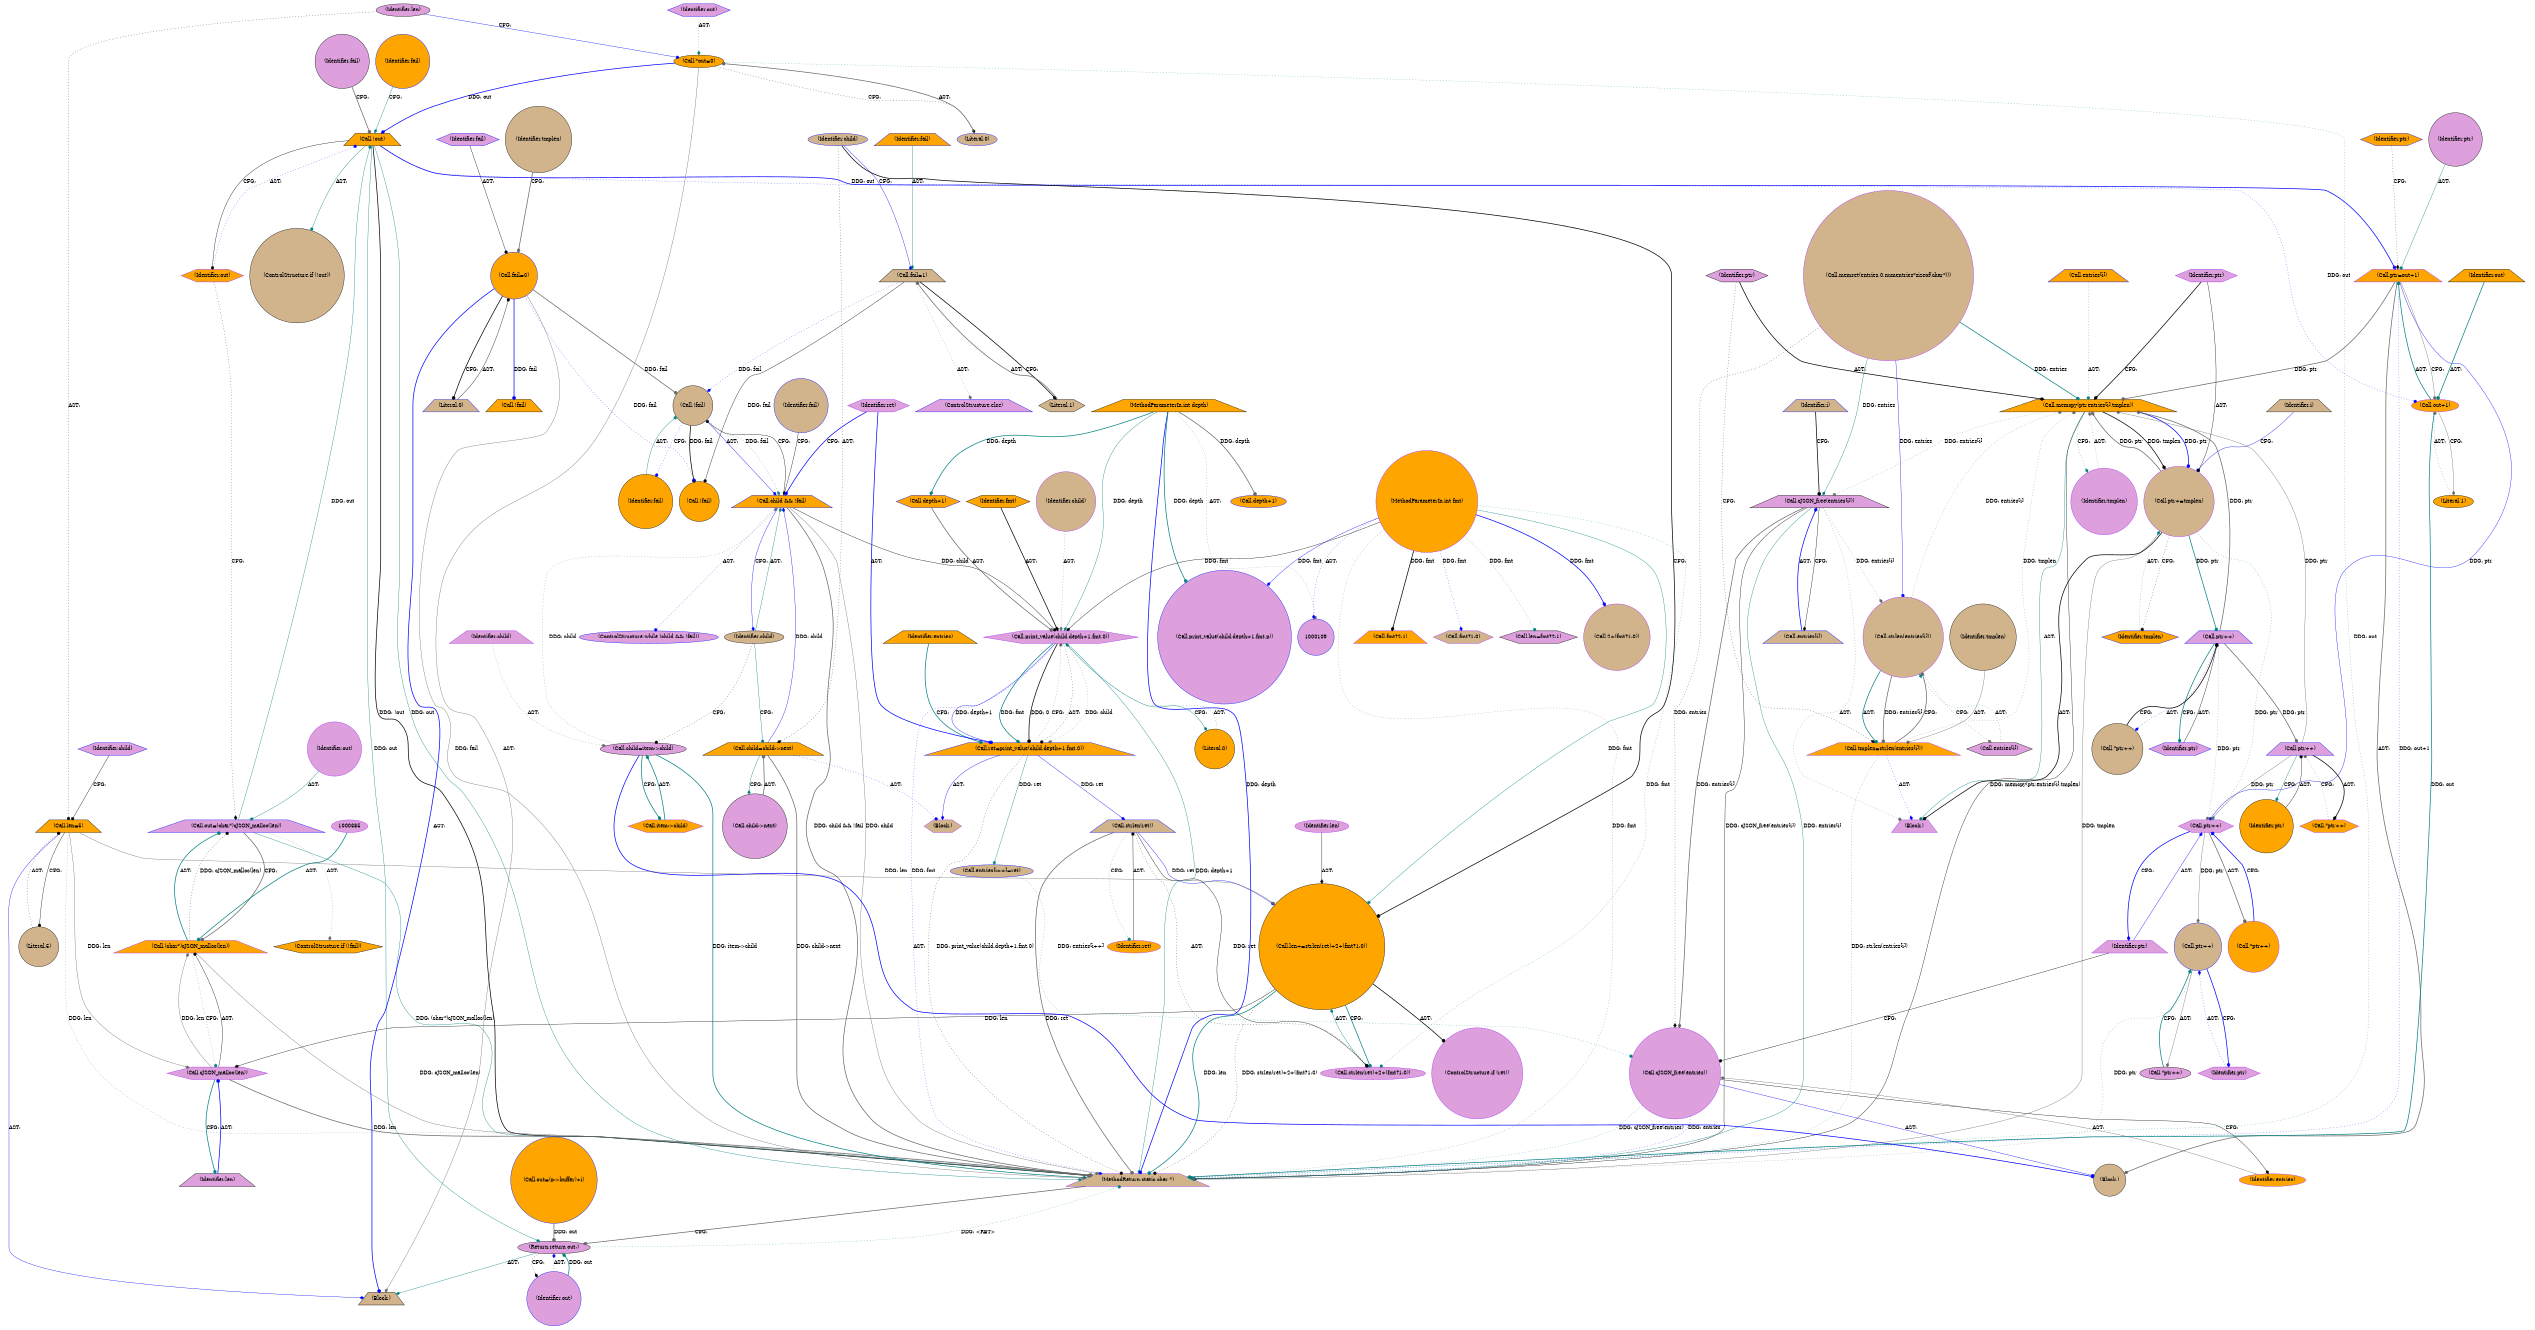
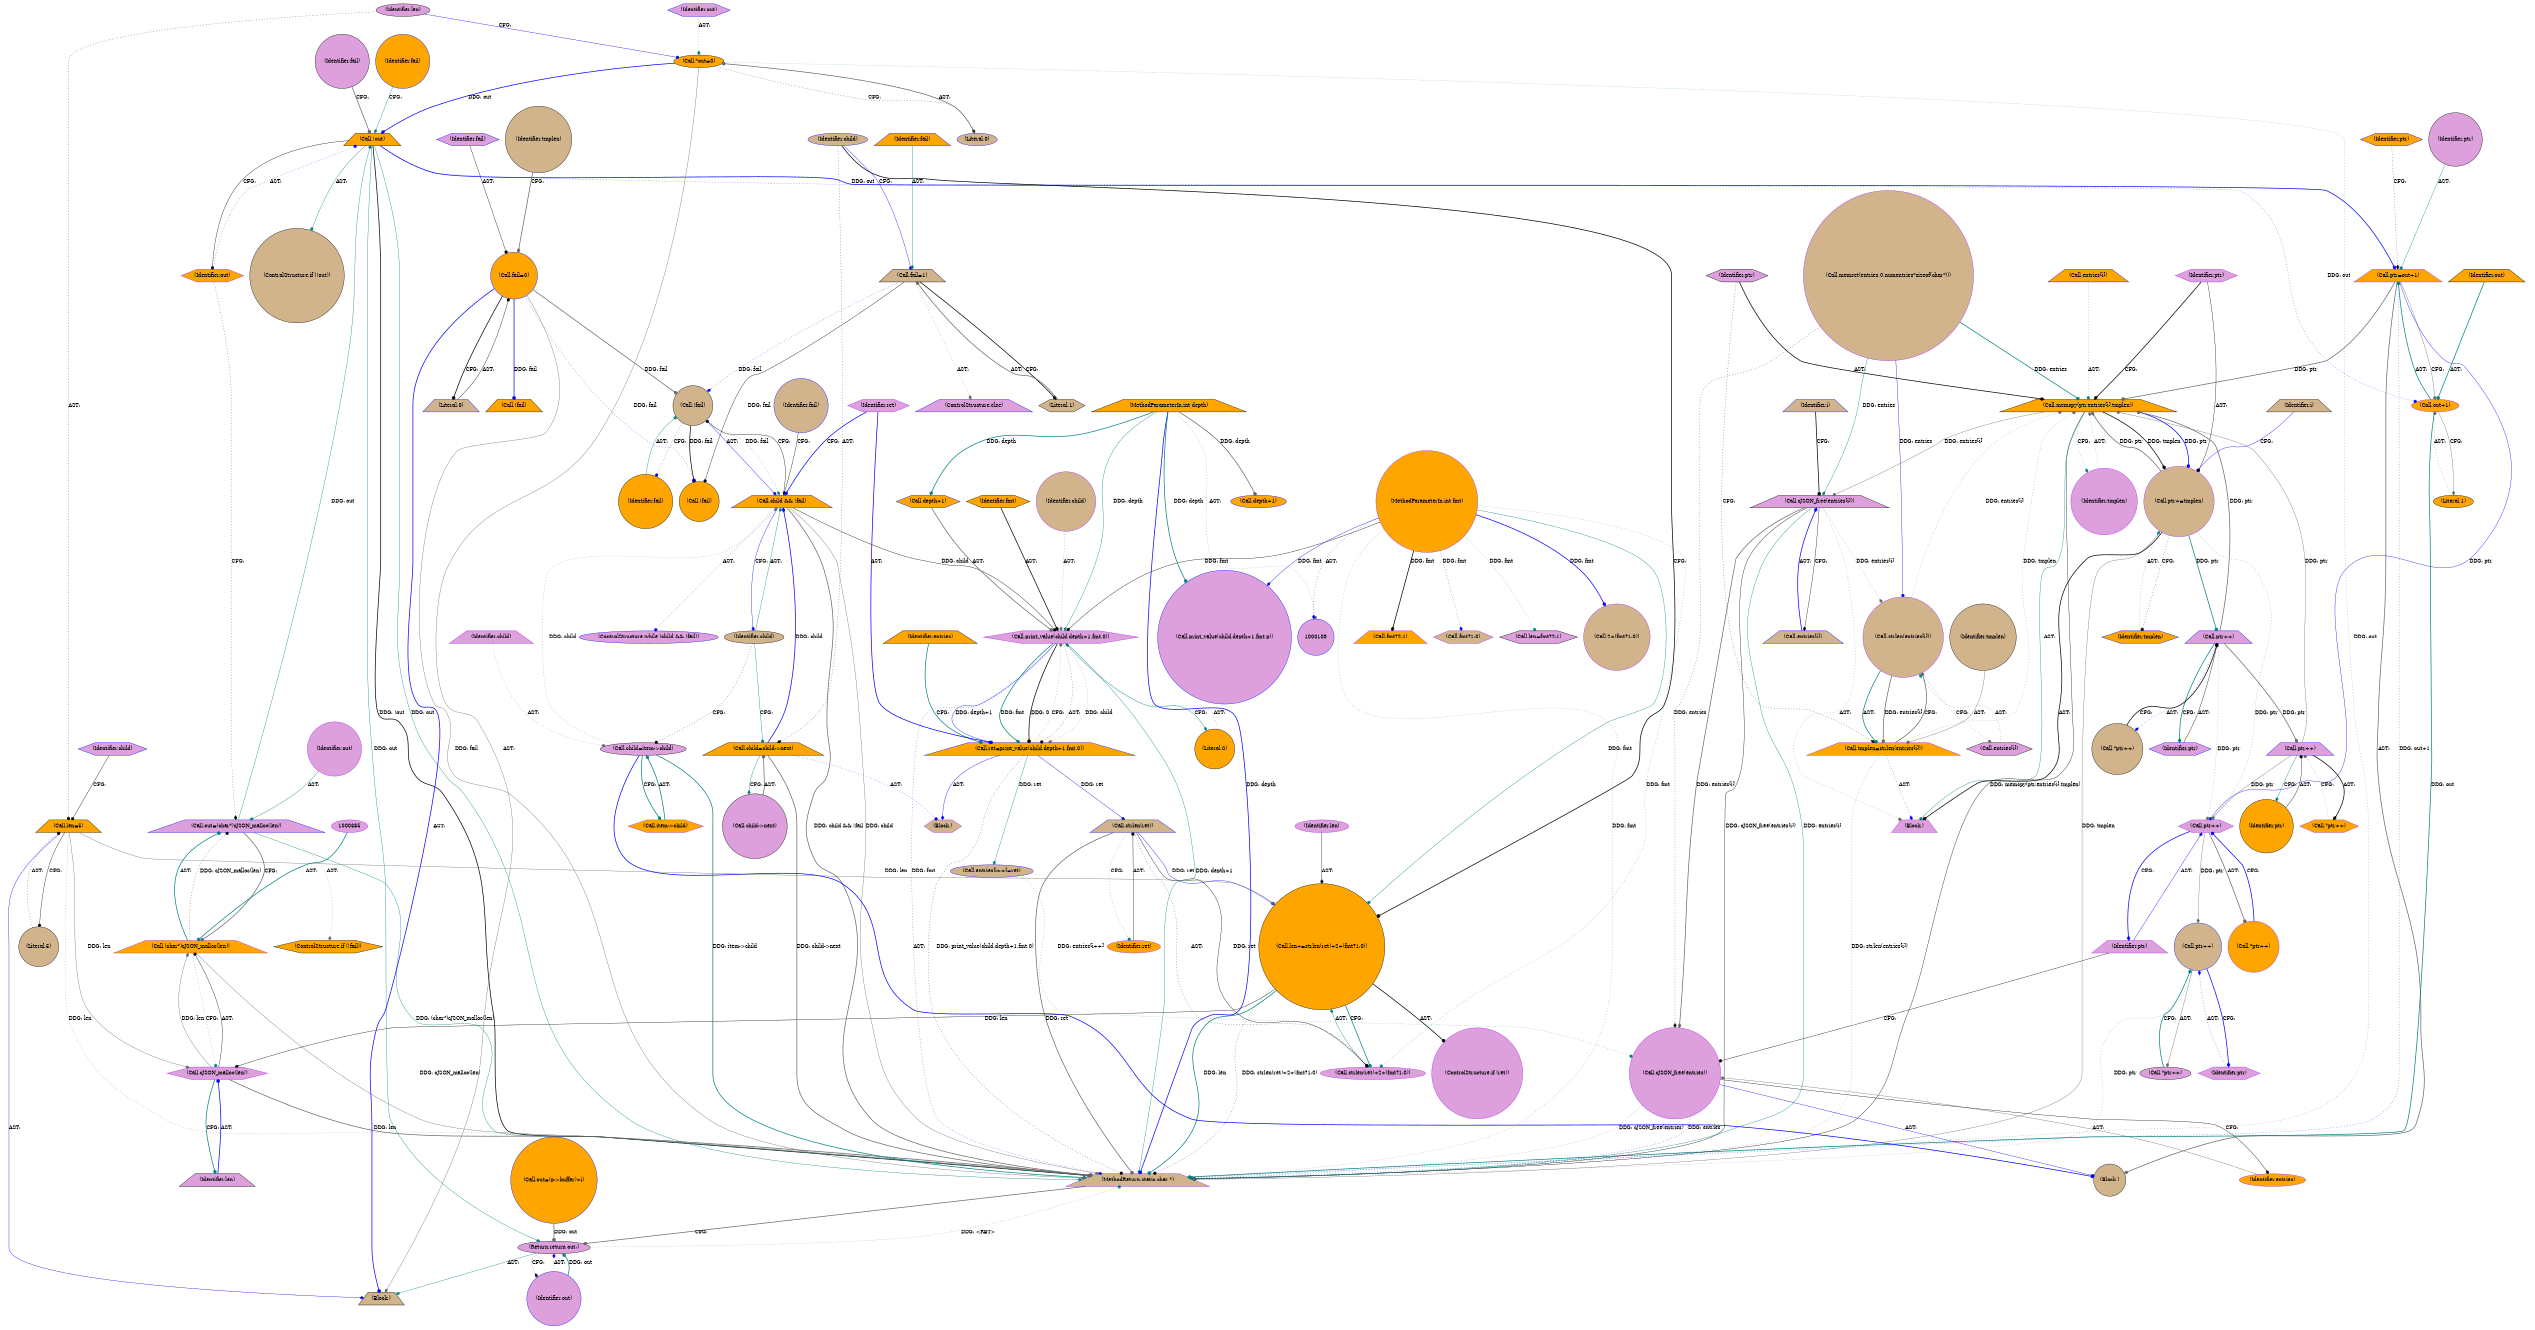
(1937, 444) -> (1937, 444)
(795, 630) -> (795, 630)
